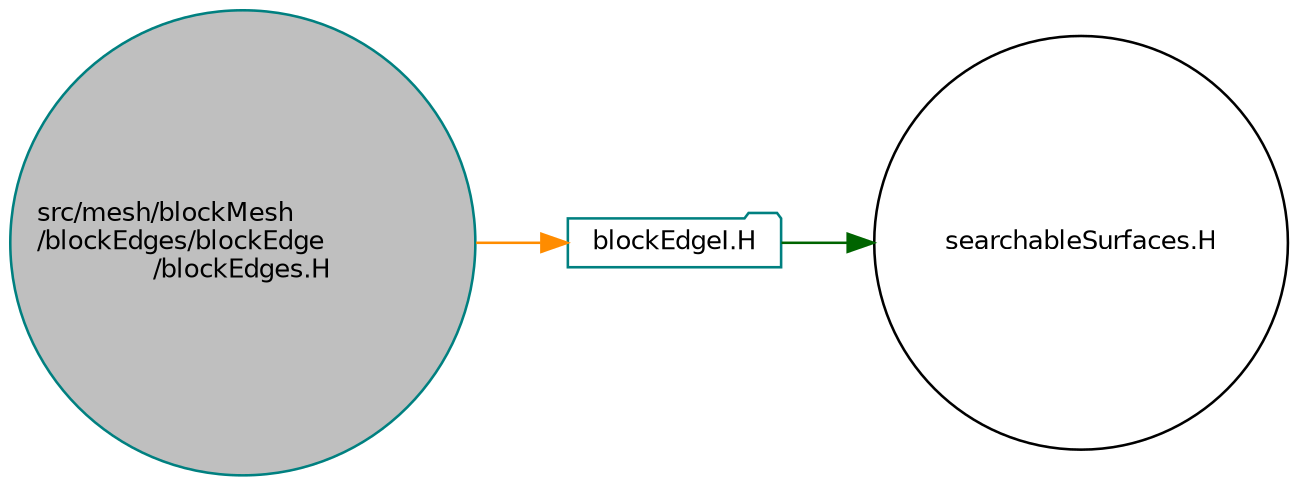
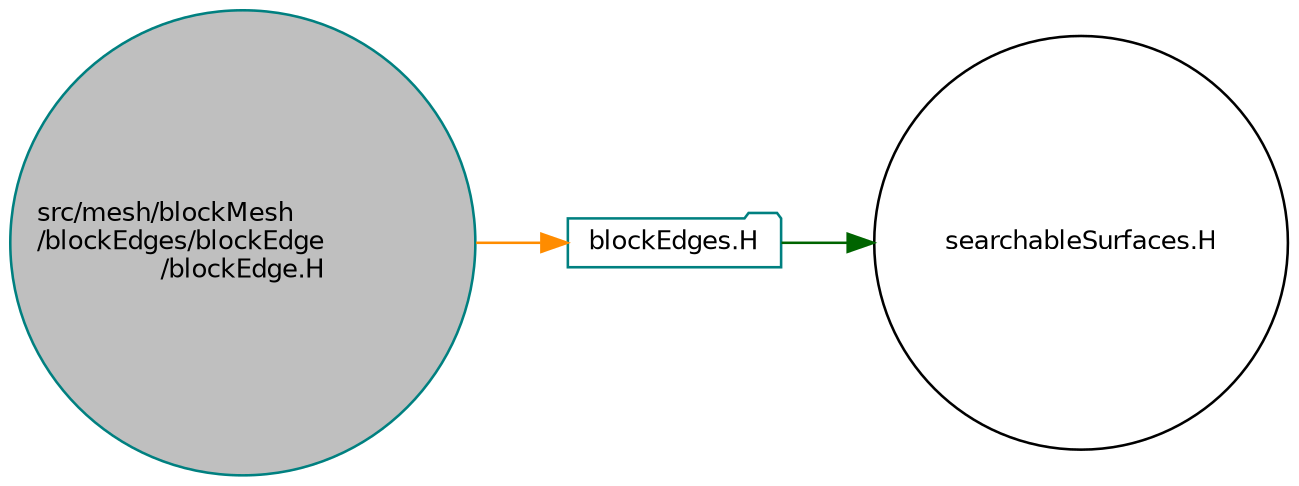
(243, 243) -> (243, 243)
(674, 243) -> (674, 243)
